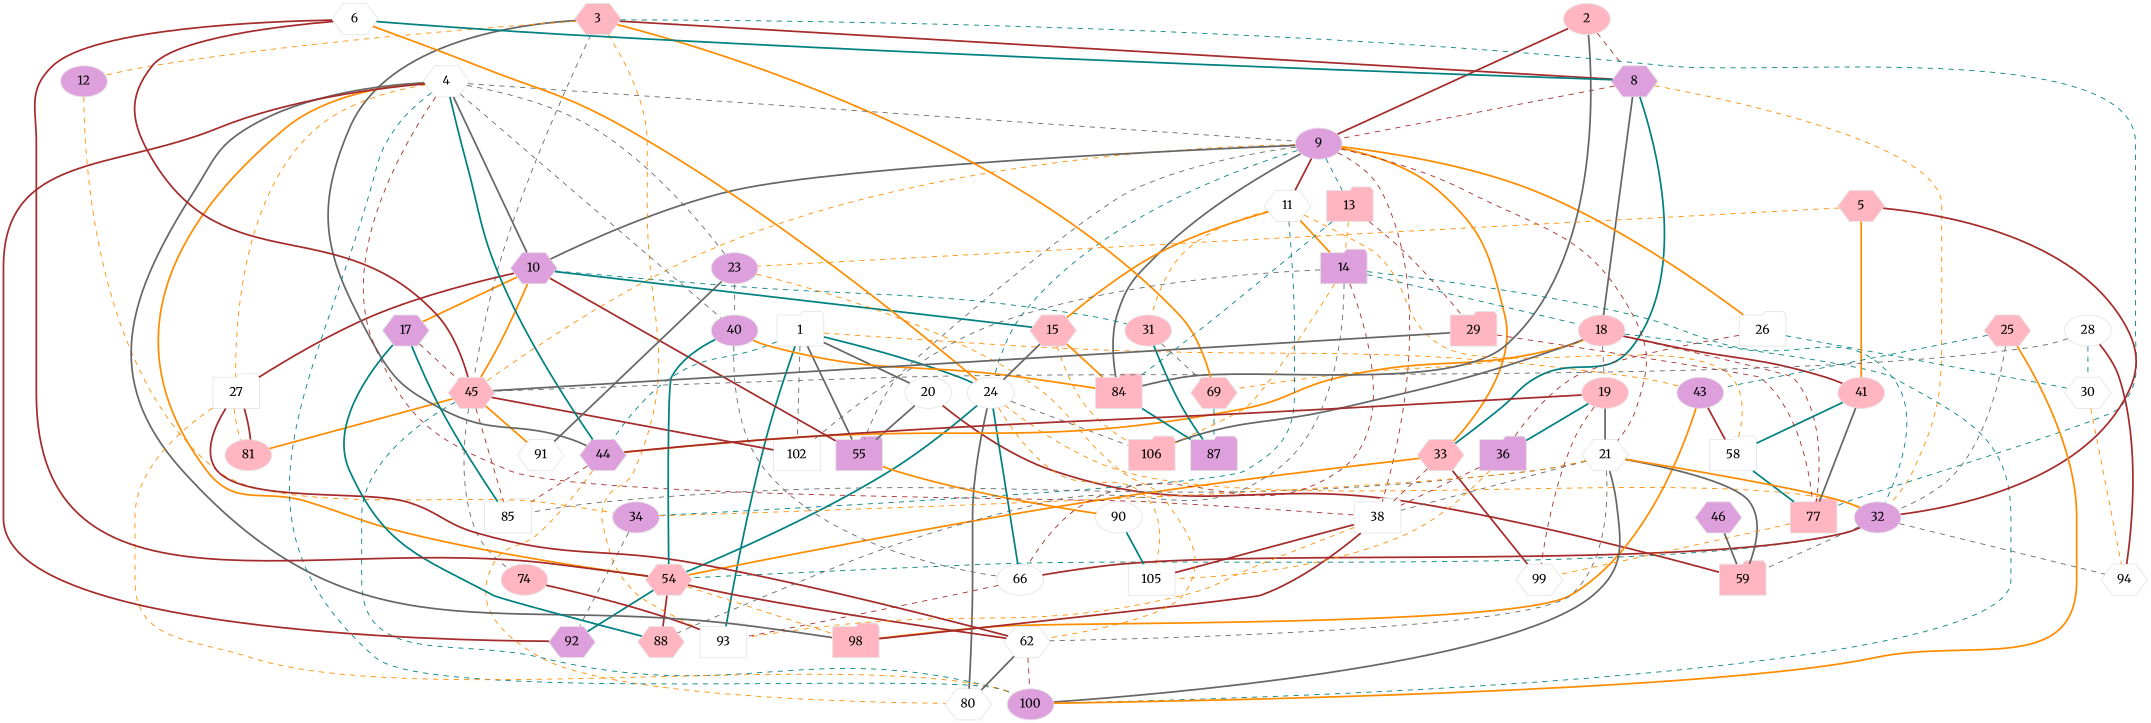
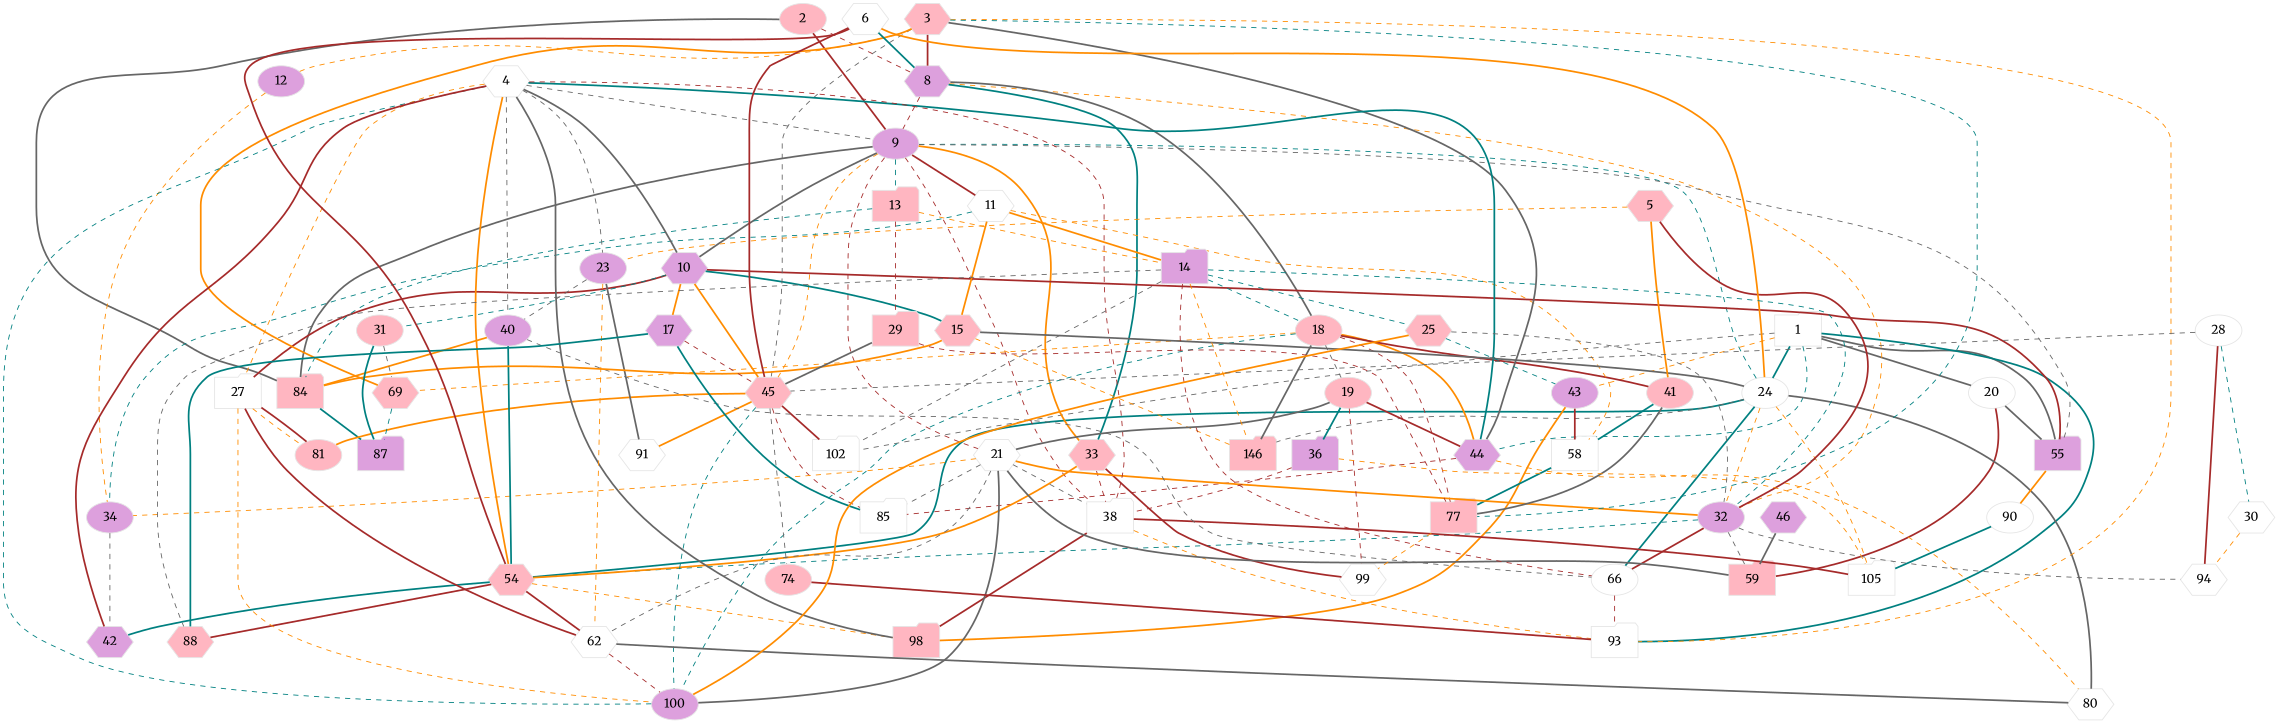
(1186, 250) -> none
none -> (1309, 300)
(1763, 331) -> none
(1152, 455) -> (1253, 455)
(572, 642) -> (110, 642)
